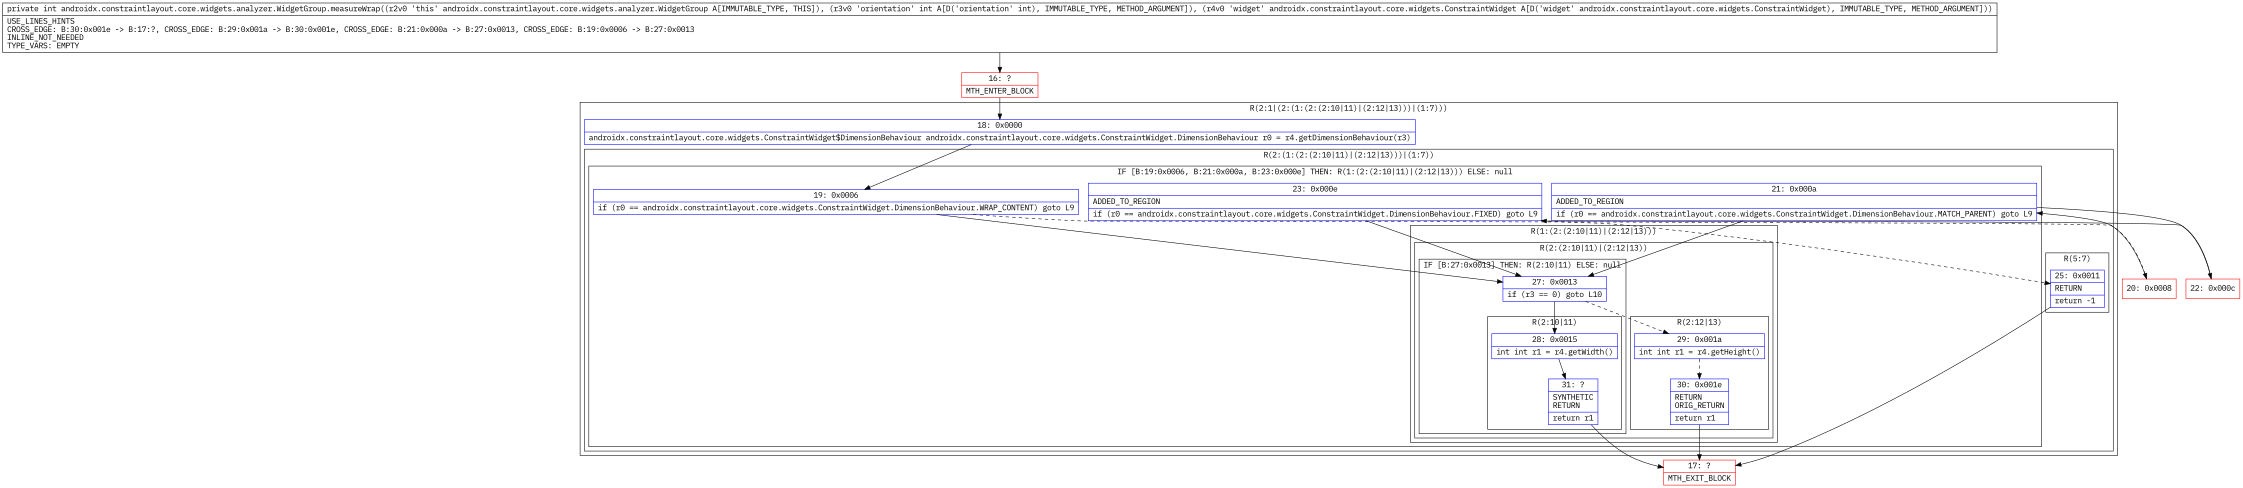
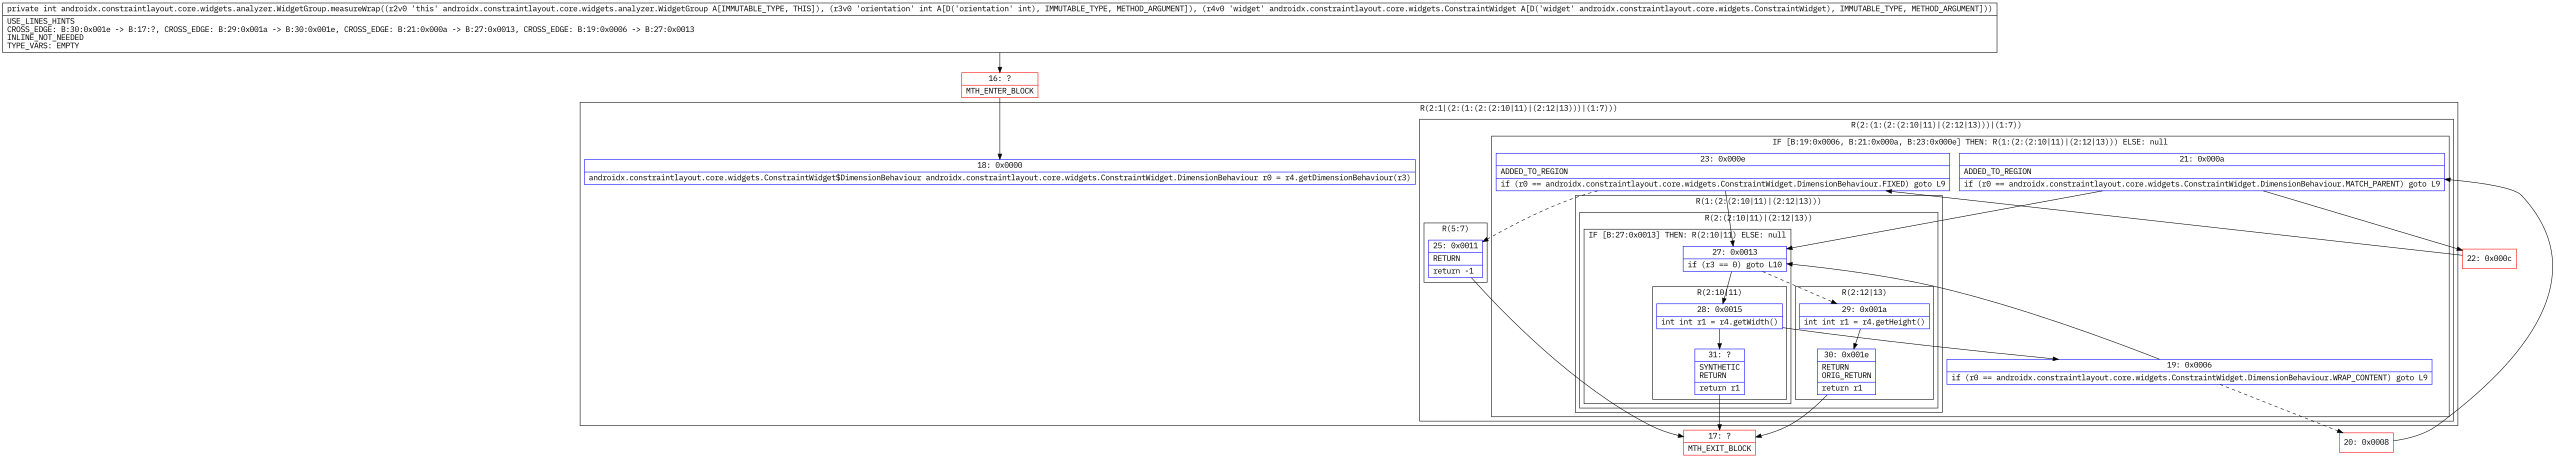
(928, 163) -> (1918, 345)
(1699, 366) -> (1859, 334)
